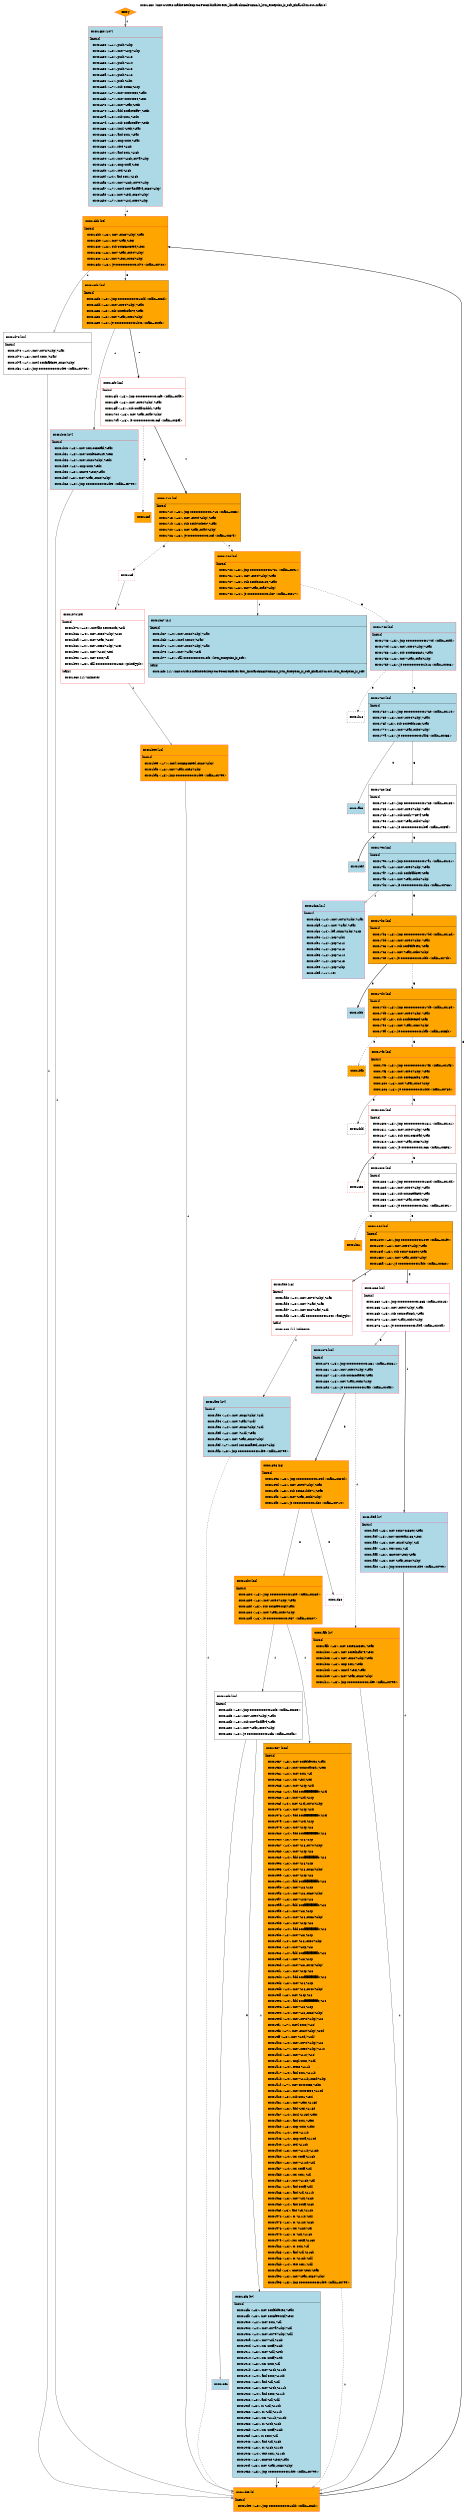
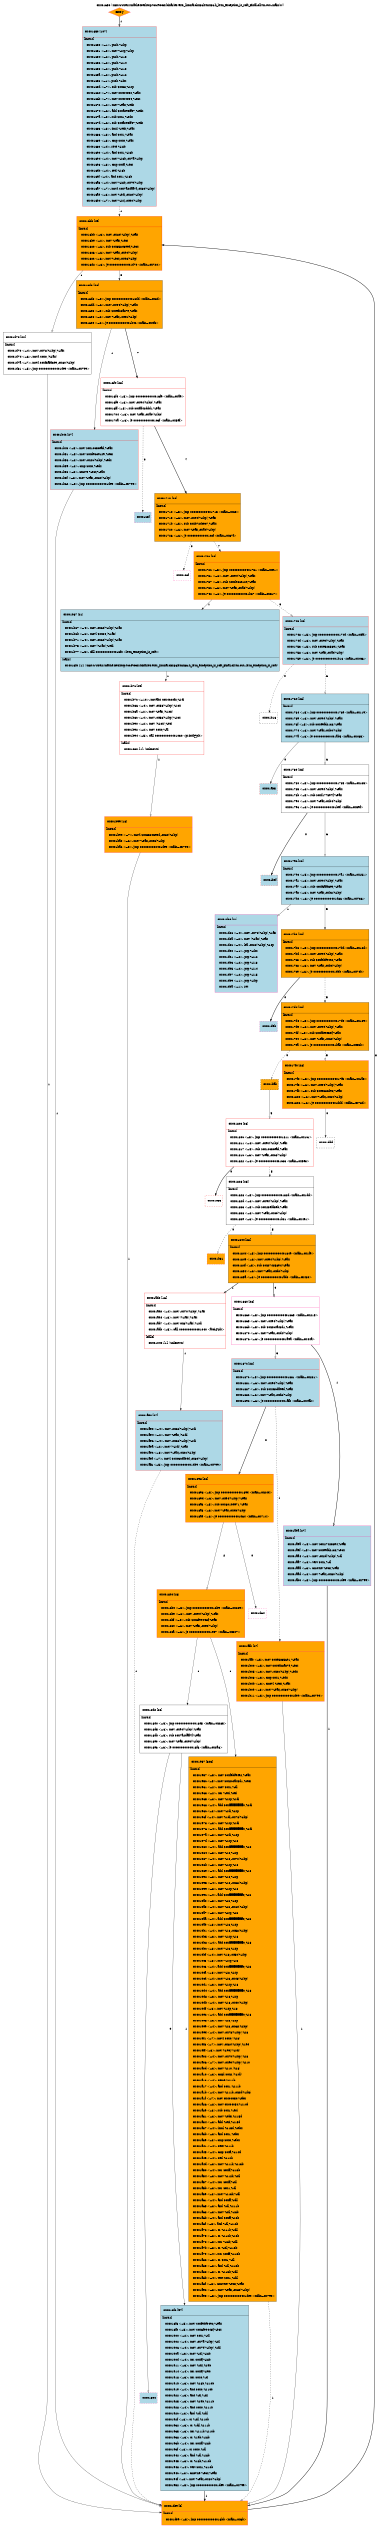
(143, 517) -> (143, 517)
(120, 594) -> (166, 675)
(412, 1099) -> (270, 1103)
